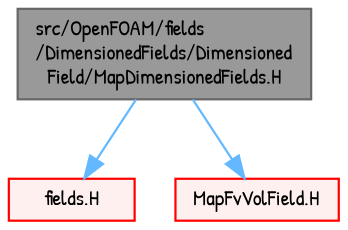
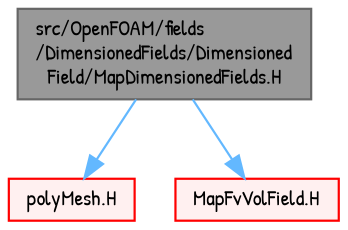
(72, 200) -> (72, 200)
